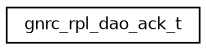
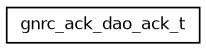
(103, 25) -> (103, 25)
